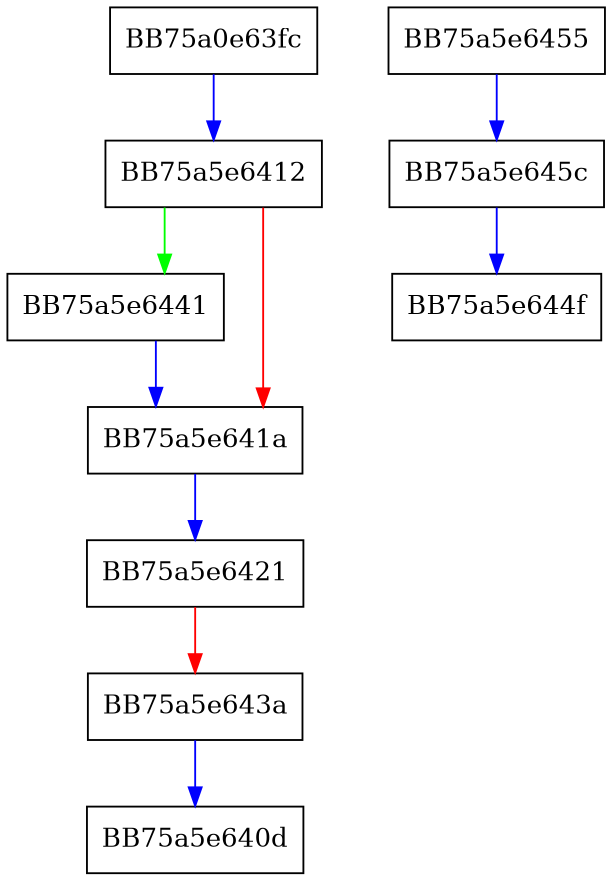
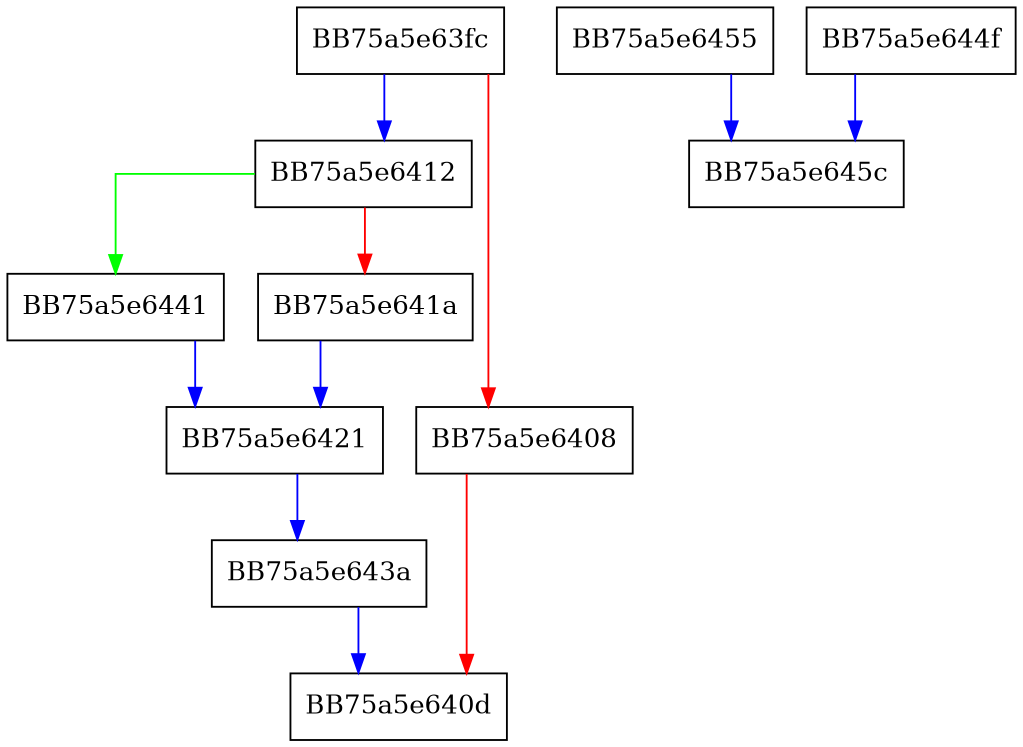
(214, 41) -> (401, 41)
(497, 231) -> (855, 98)
(156, 364) -> (195, 364)
none -> (524, 440)
(195, 631) -> (297, 497)
